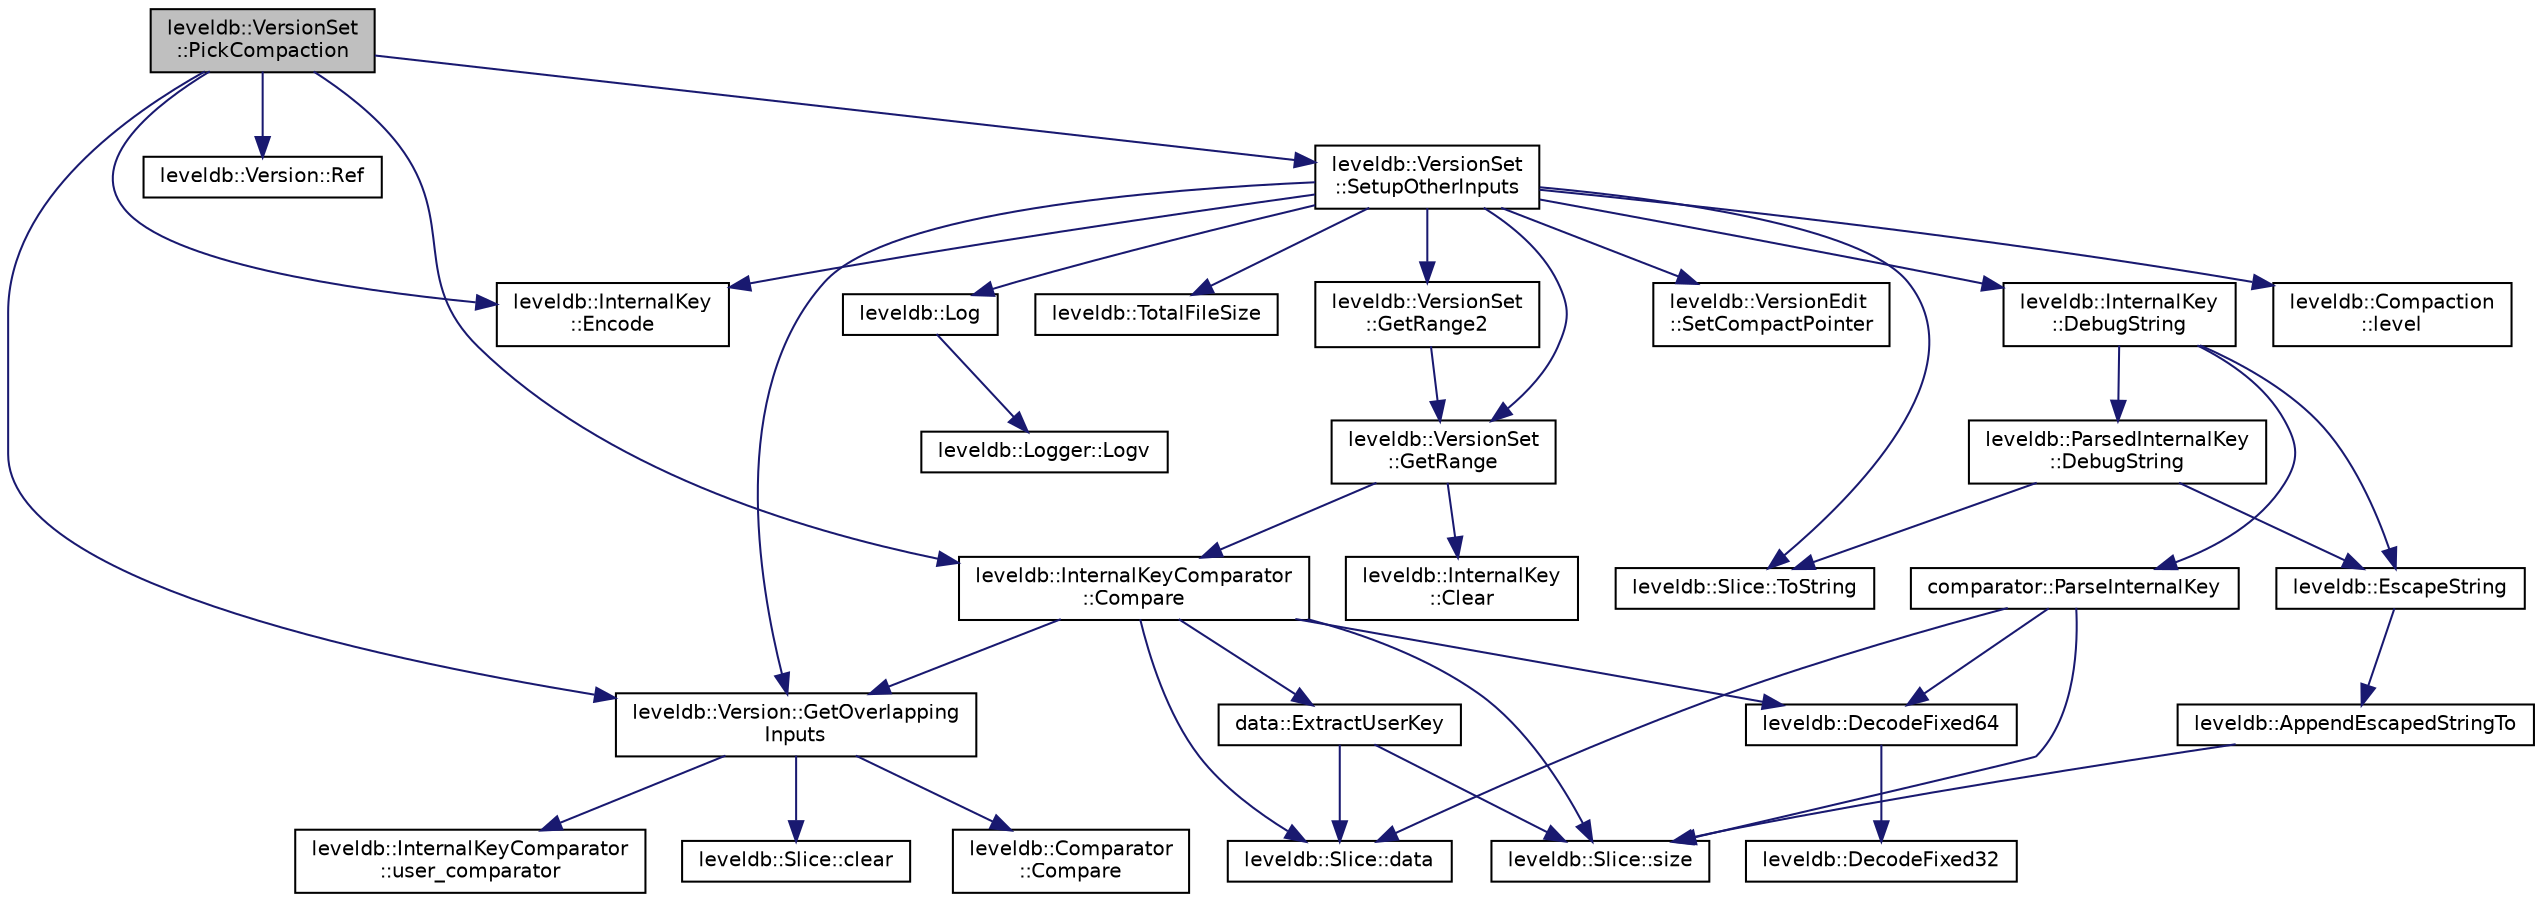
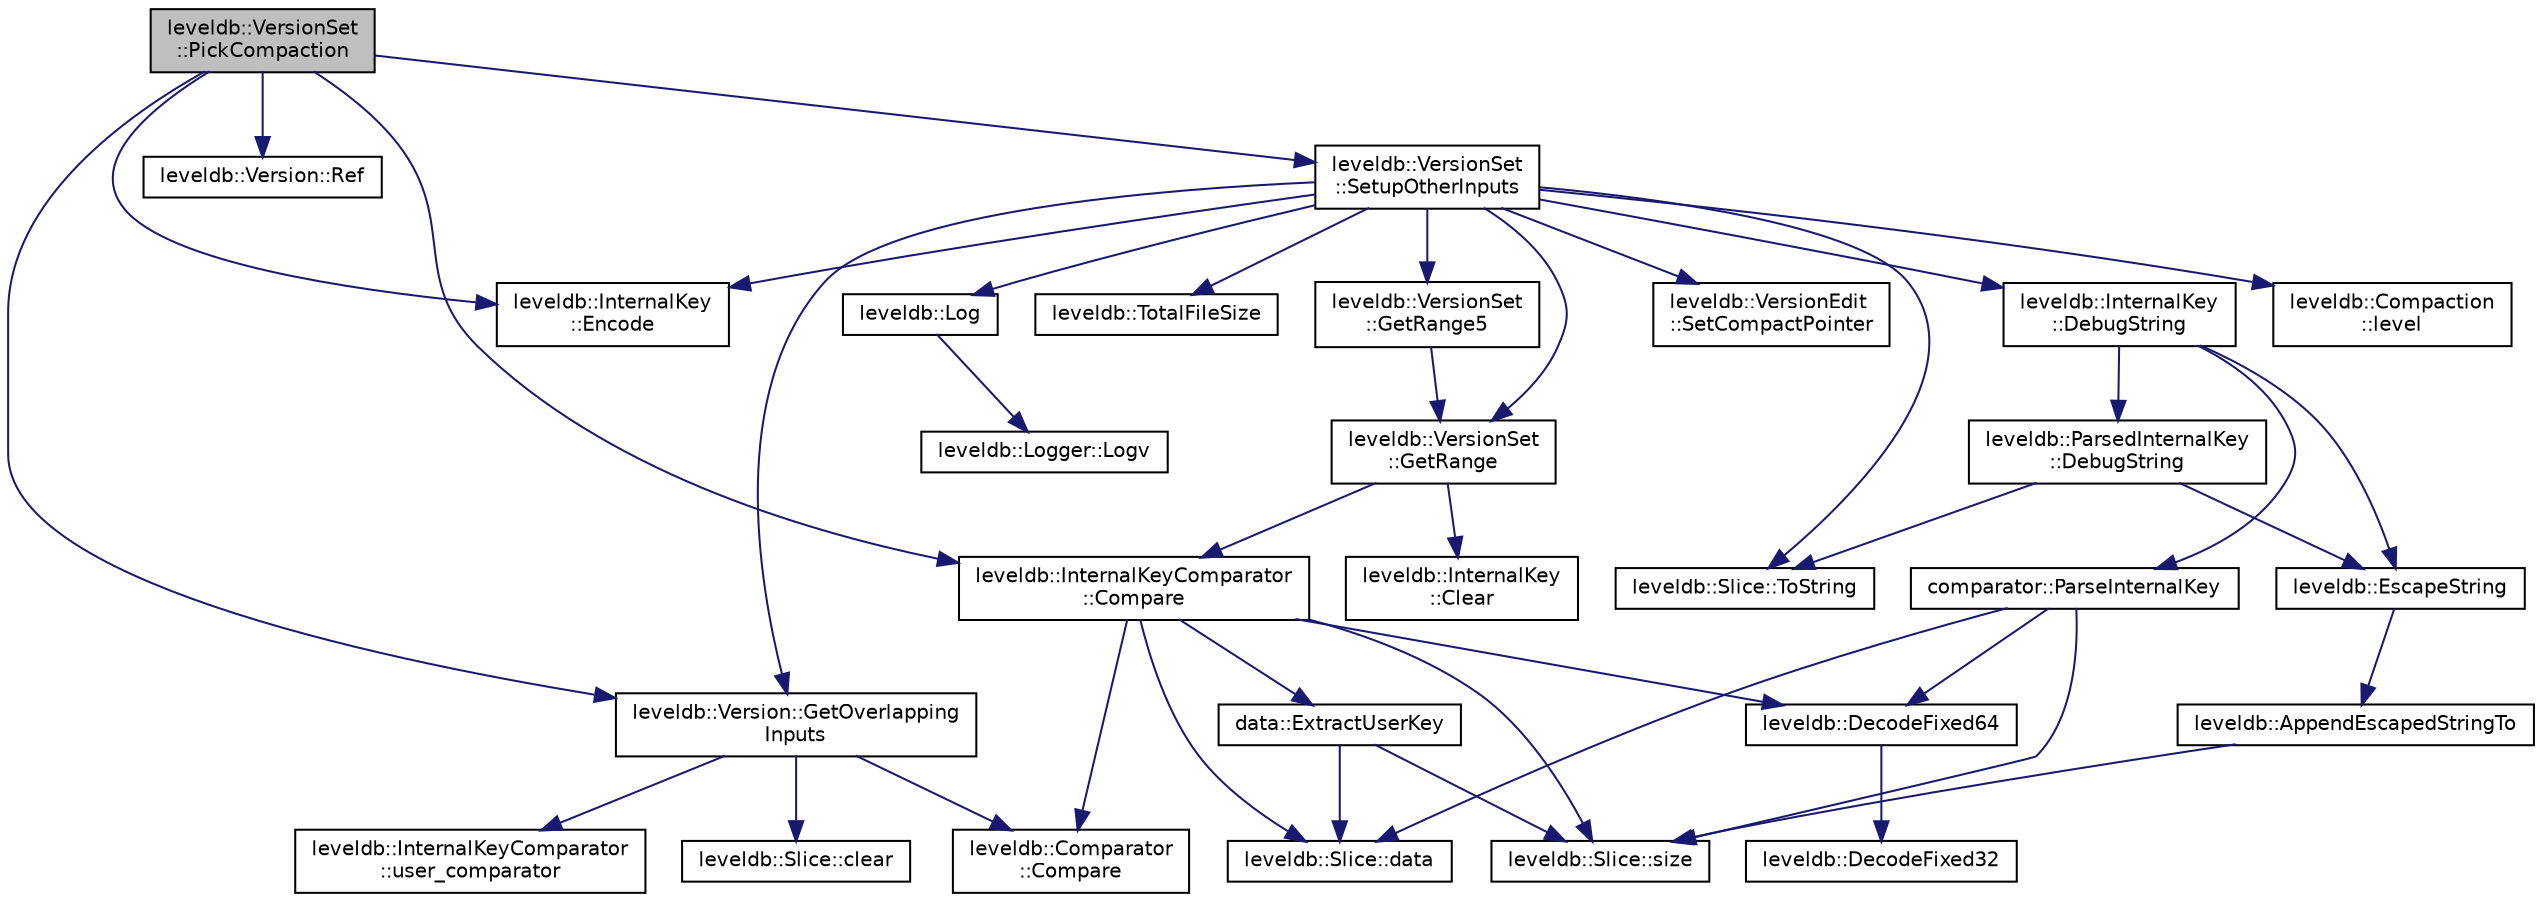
(1427, 315) -> (1427, 315)
(975, 653) -> (1105, 715)
